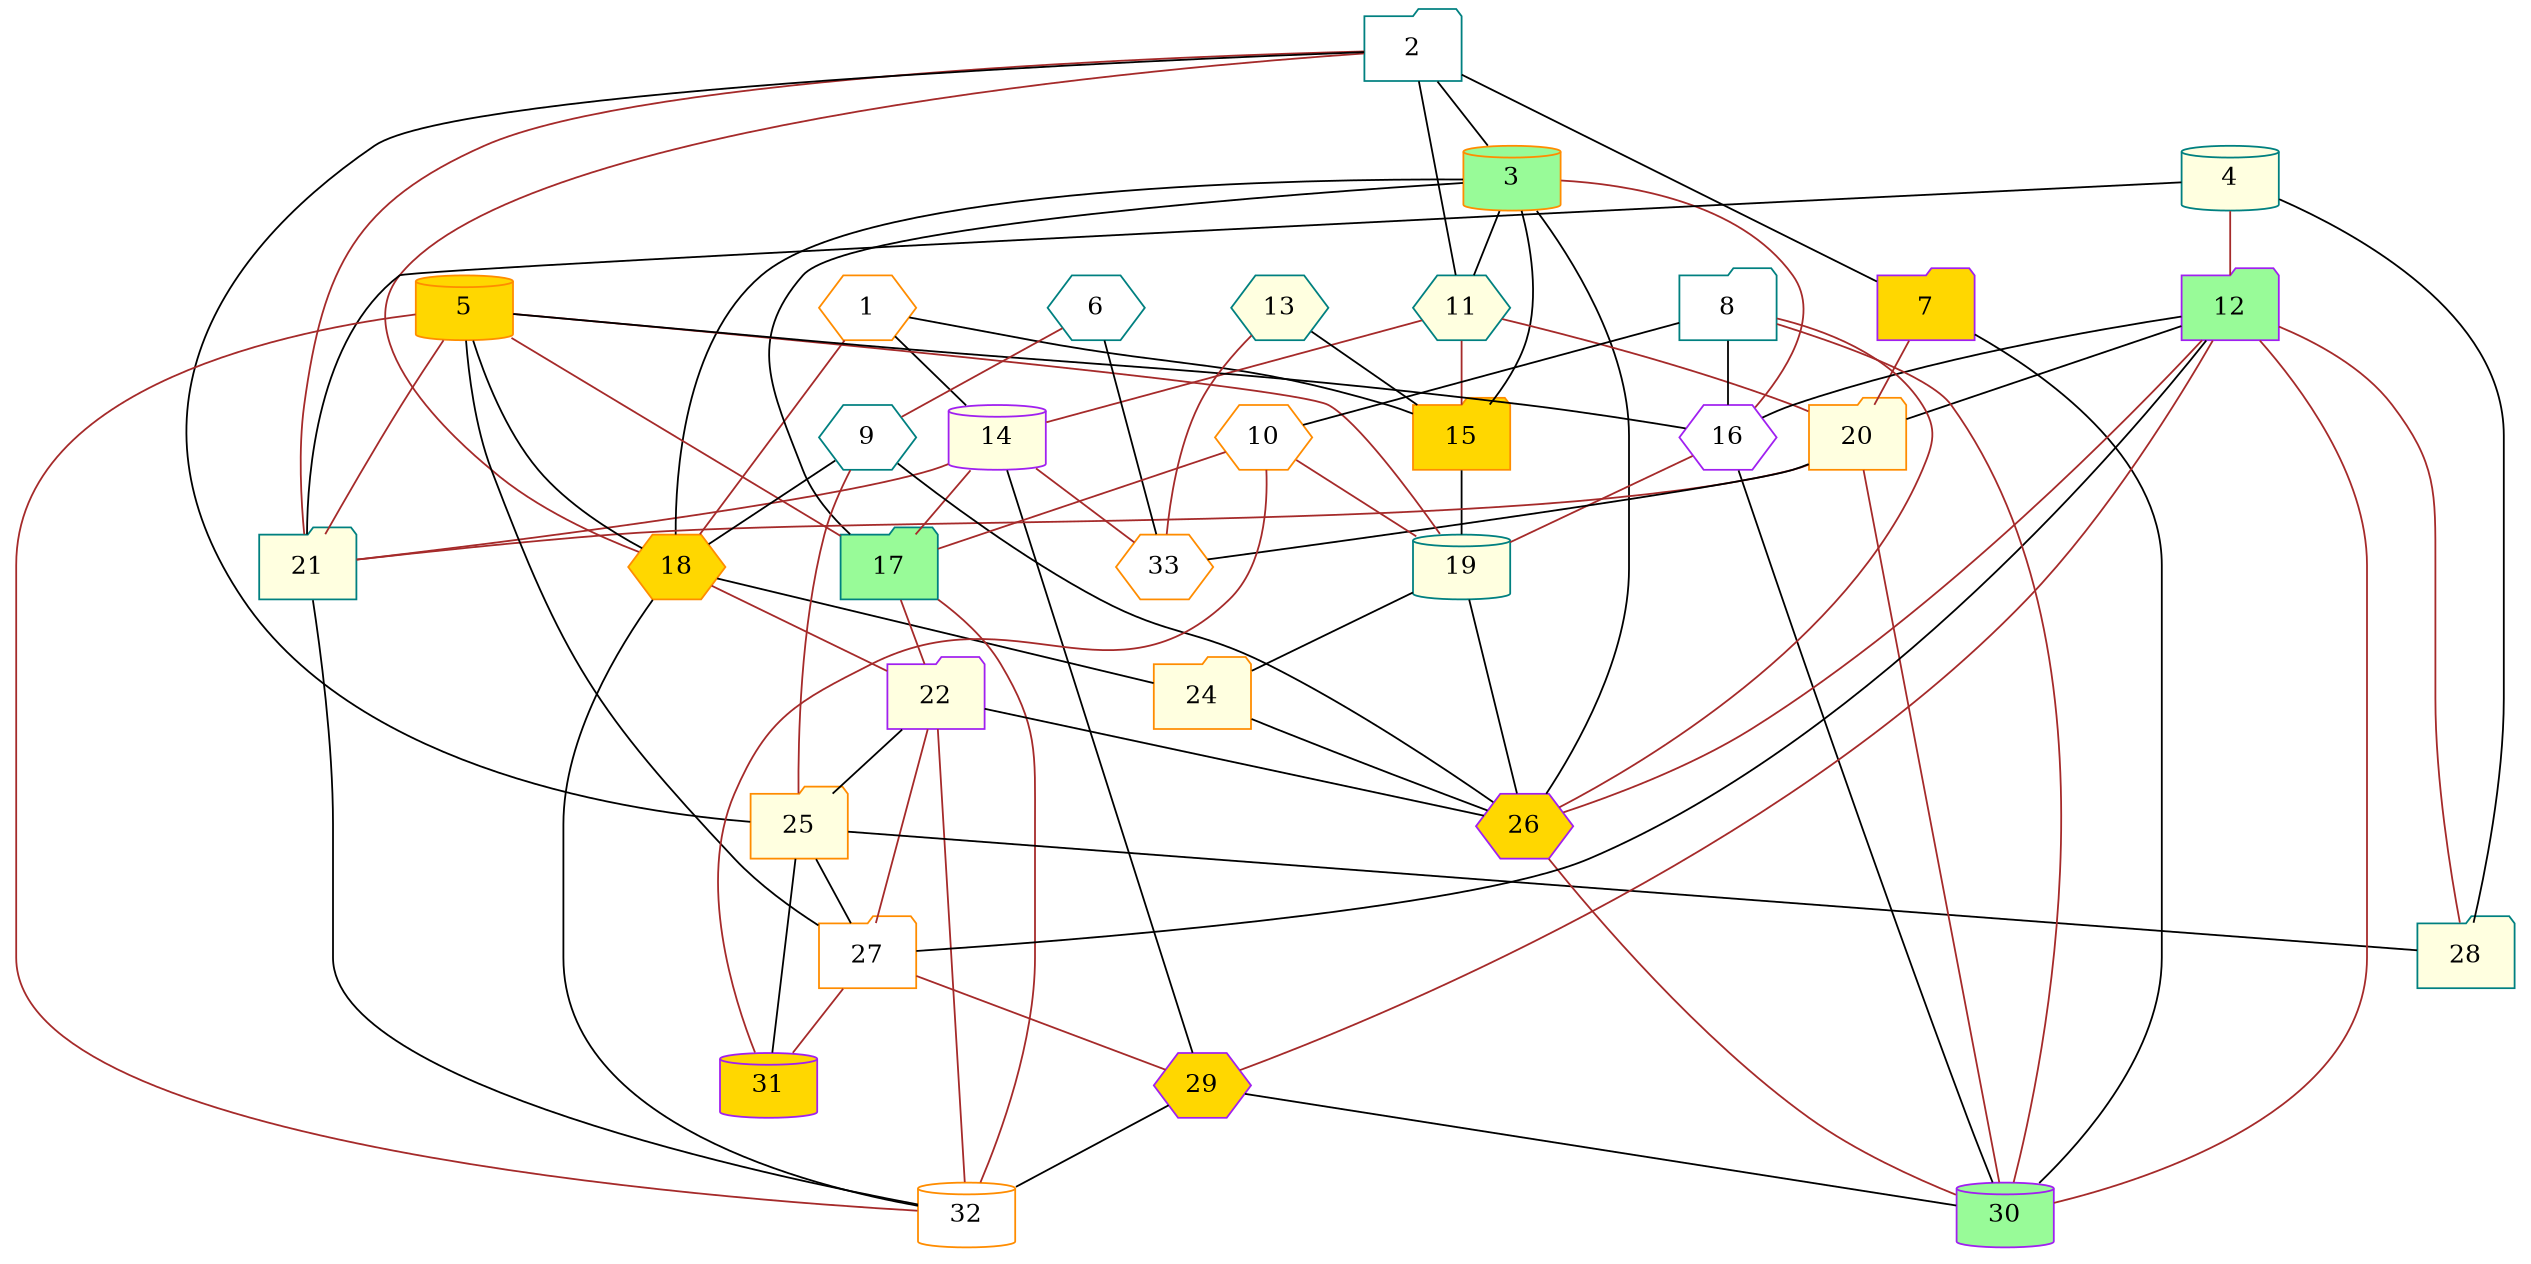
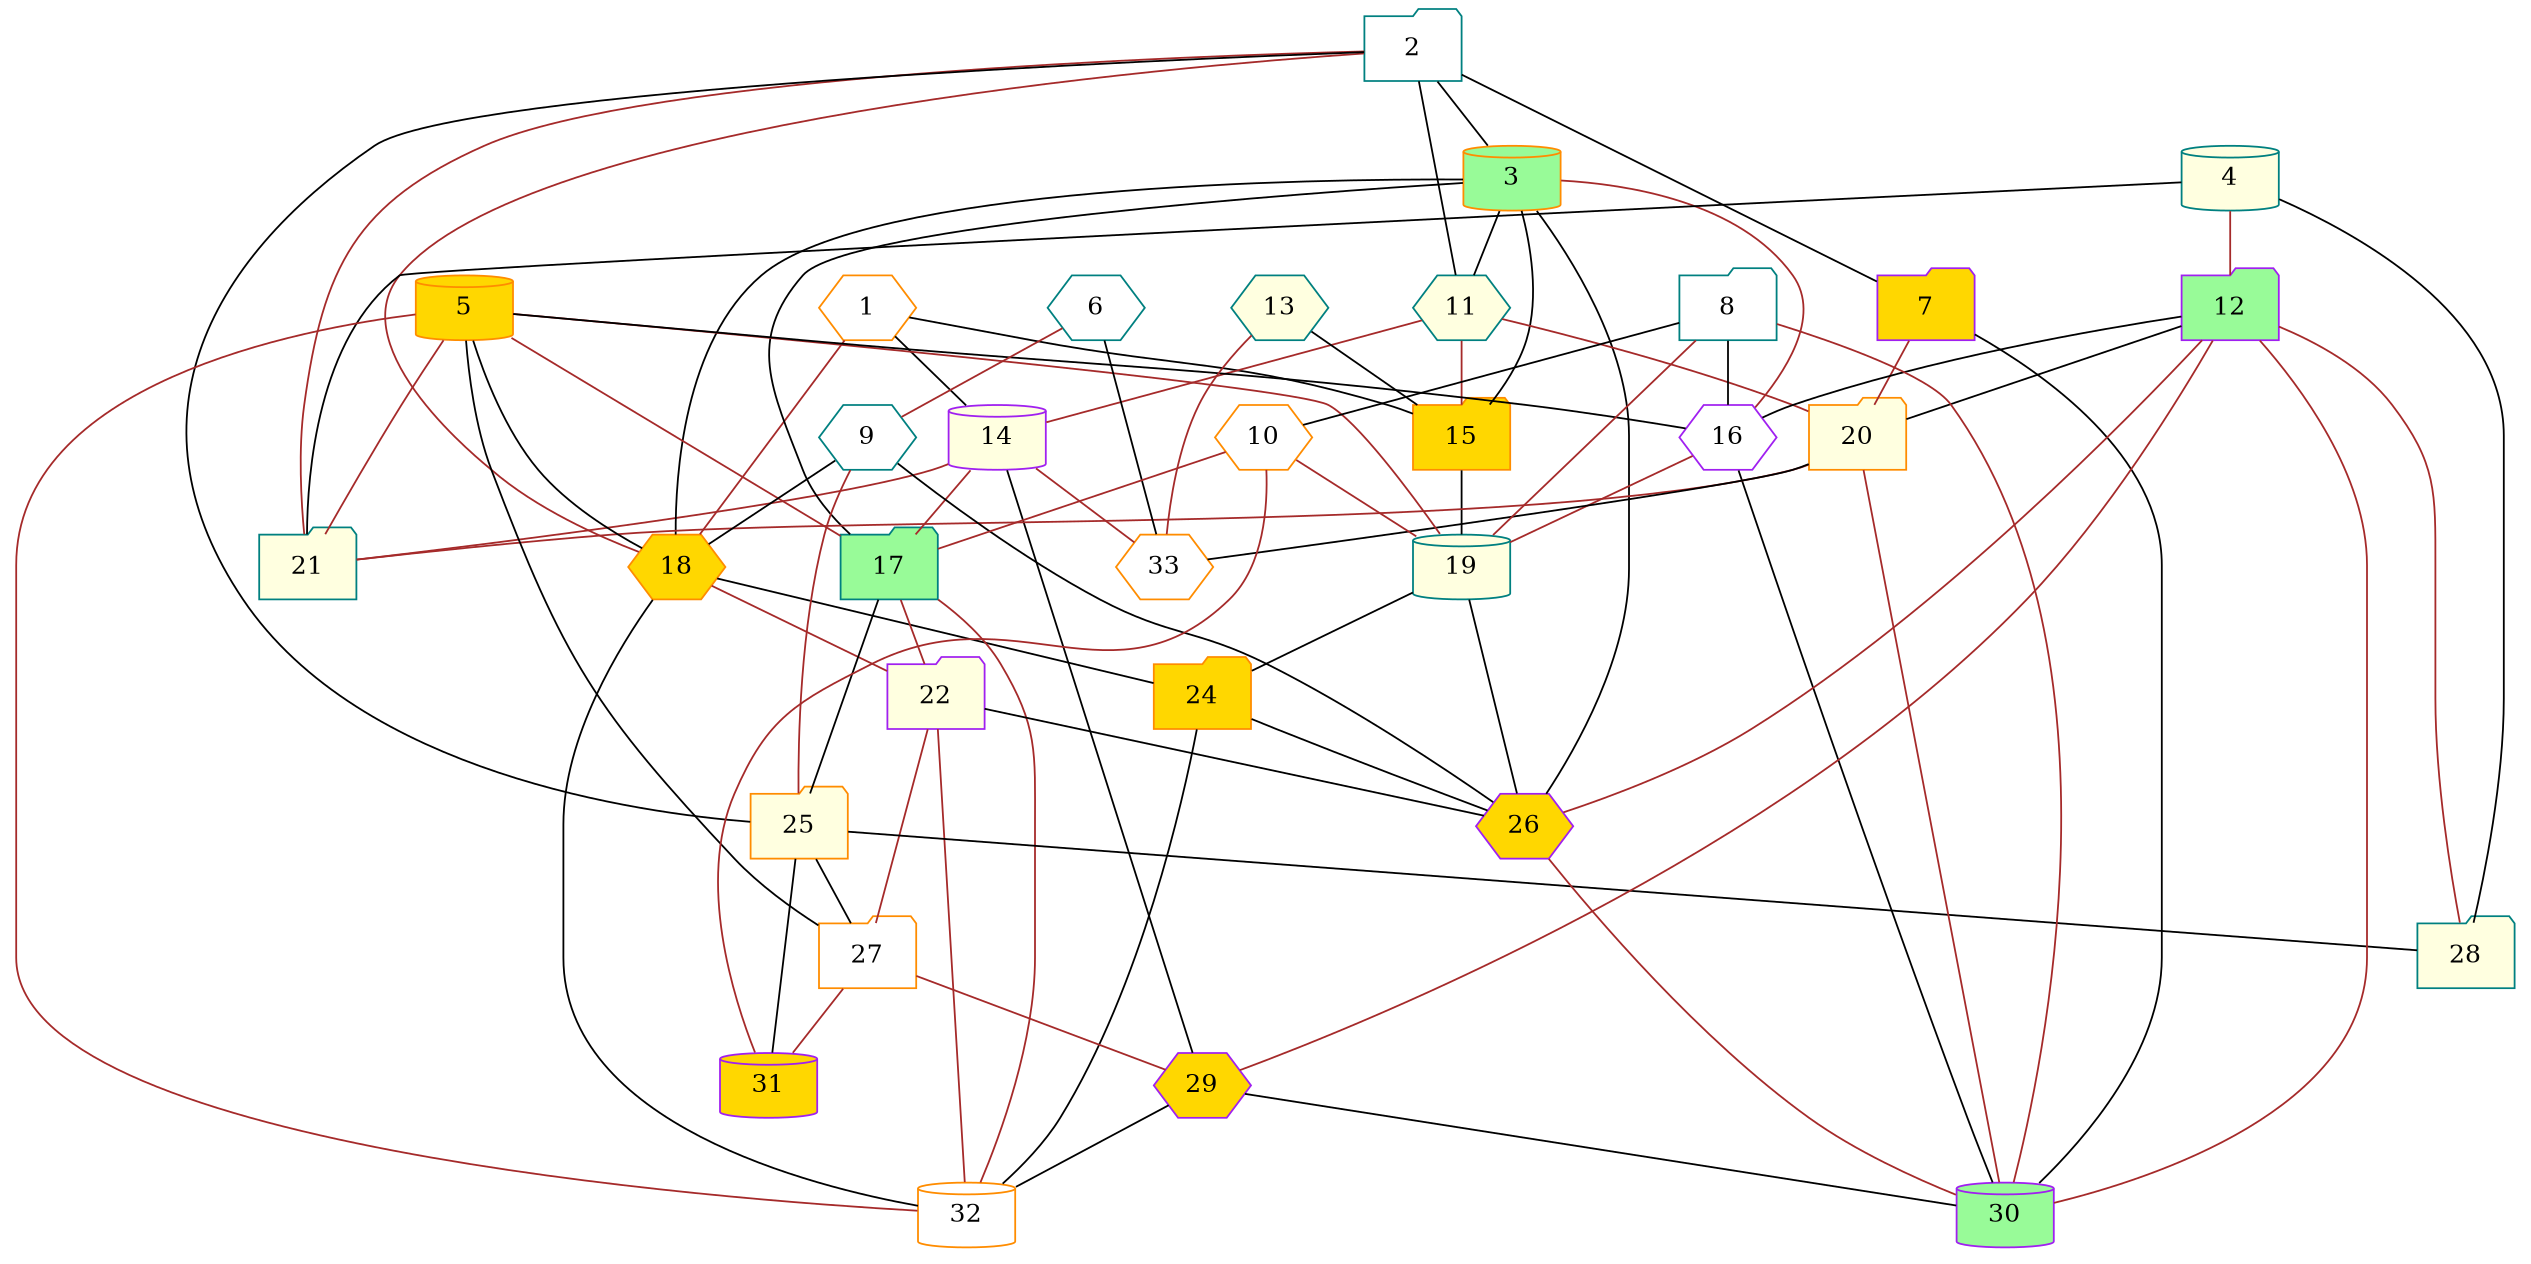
(1853, 581) -> (1594, 438)
(1202, 697) -> (1202, 697)
(867, 762) -> (844, 697)
(1648, 829) -> none
(433, 1060) -> (1130, 971)
